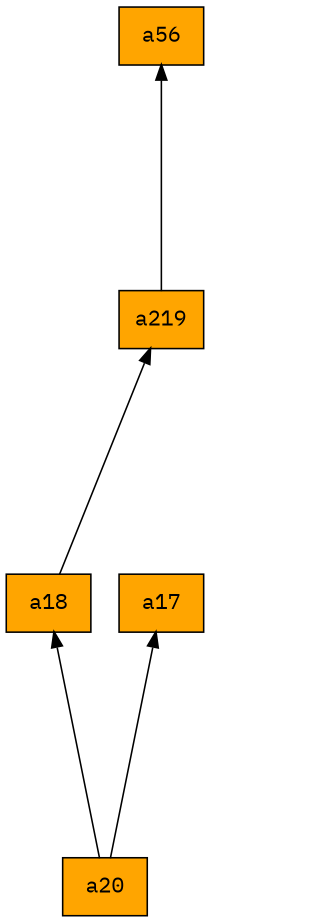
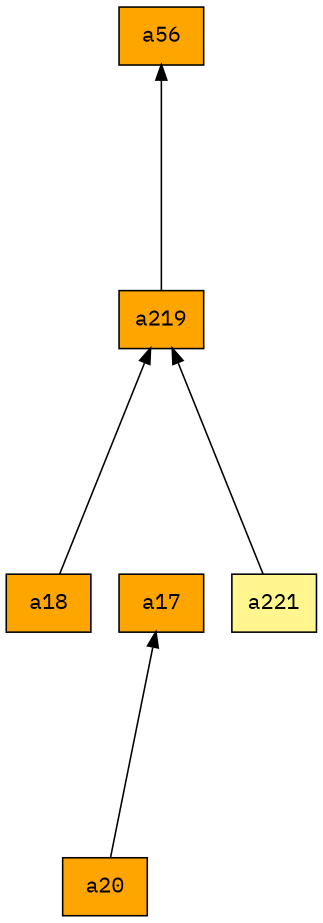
none -> (274, 603)
(78, 753) -> none
